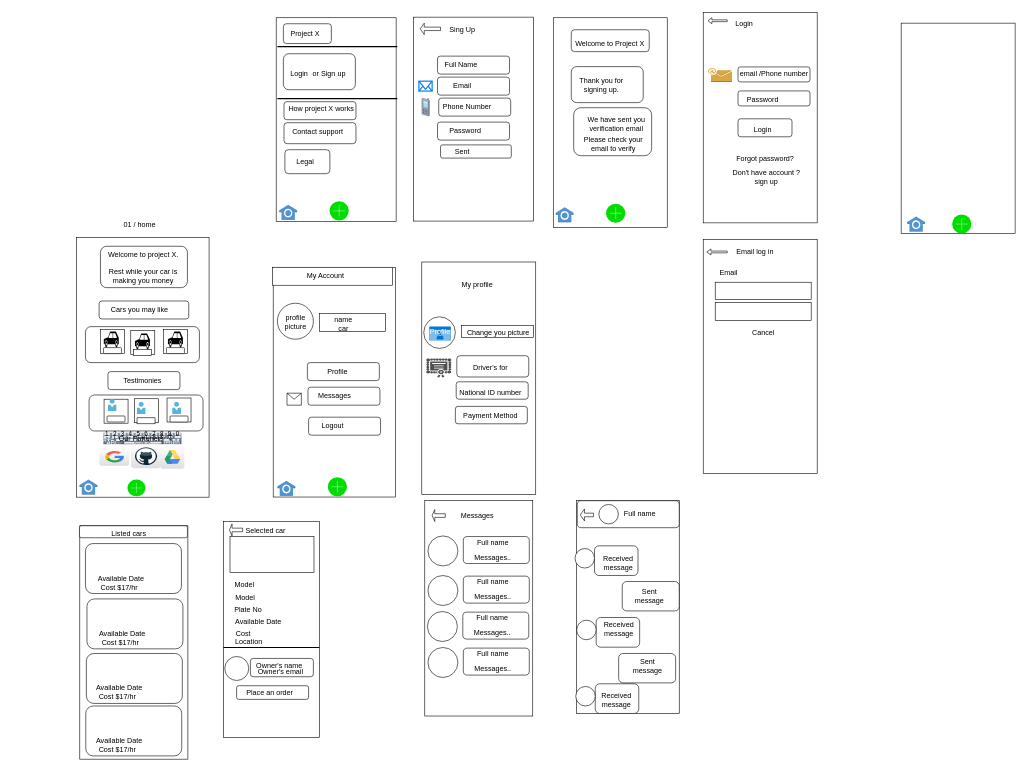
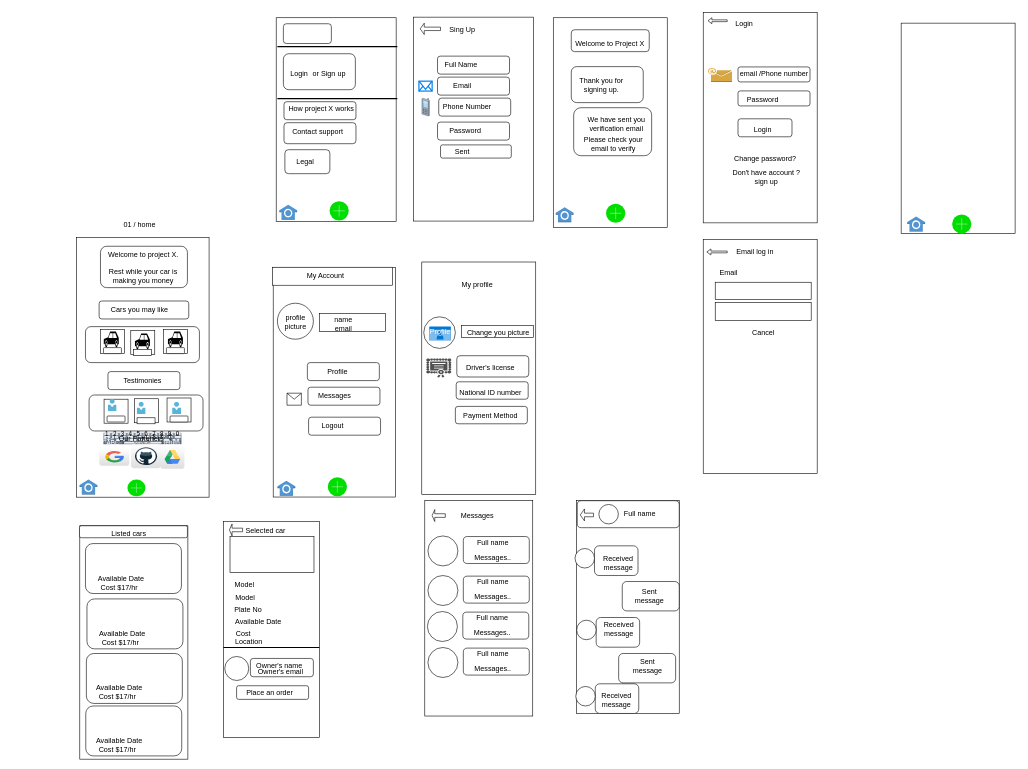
(305, 34) -> none
(766, 159) -> (766, 159)
(344, 324) -> (344, 324)
(491, 368) -> (491, 368)
